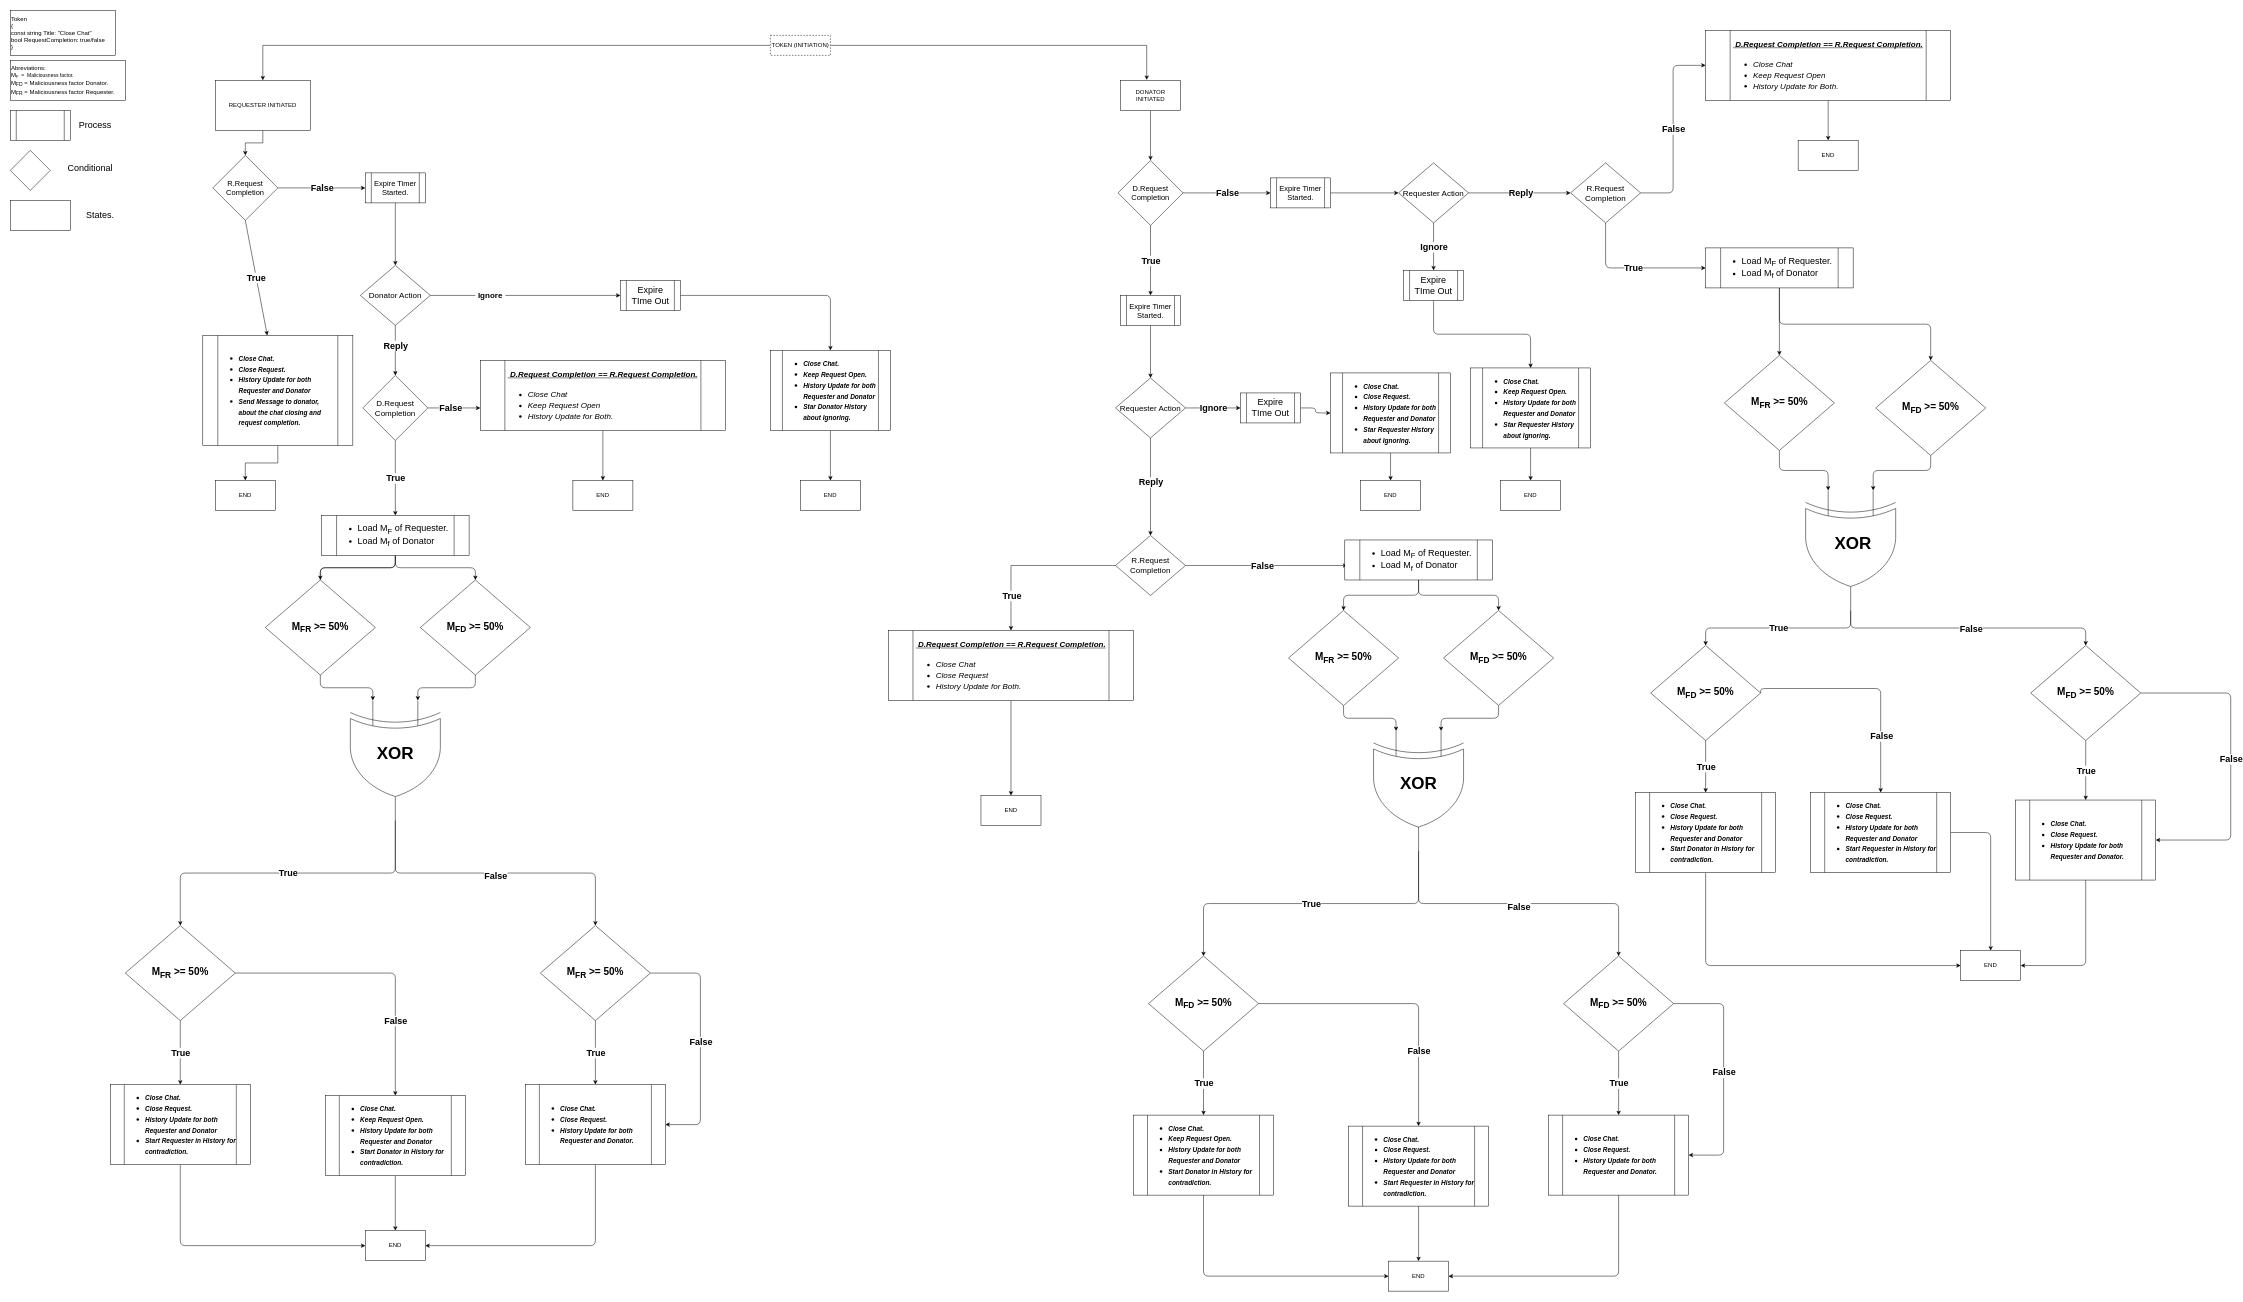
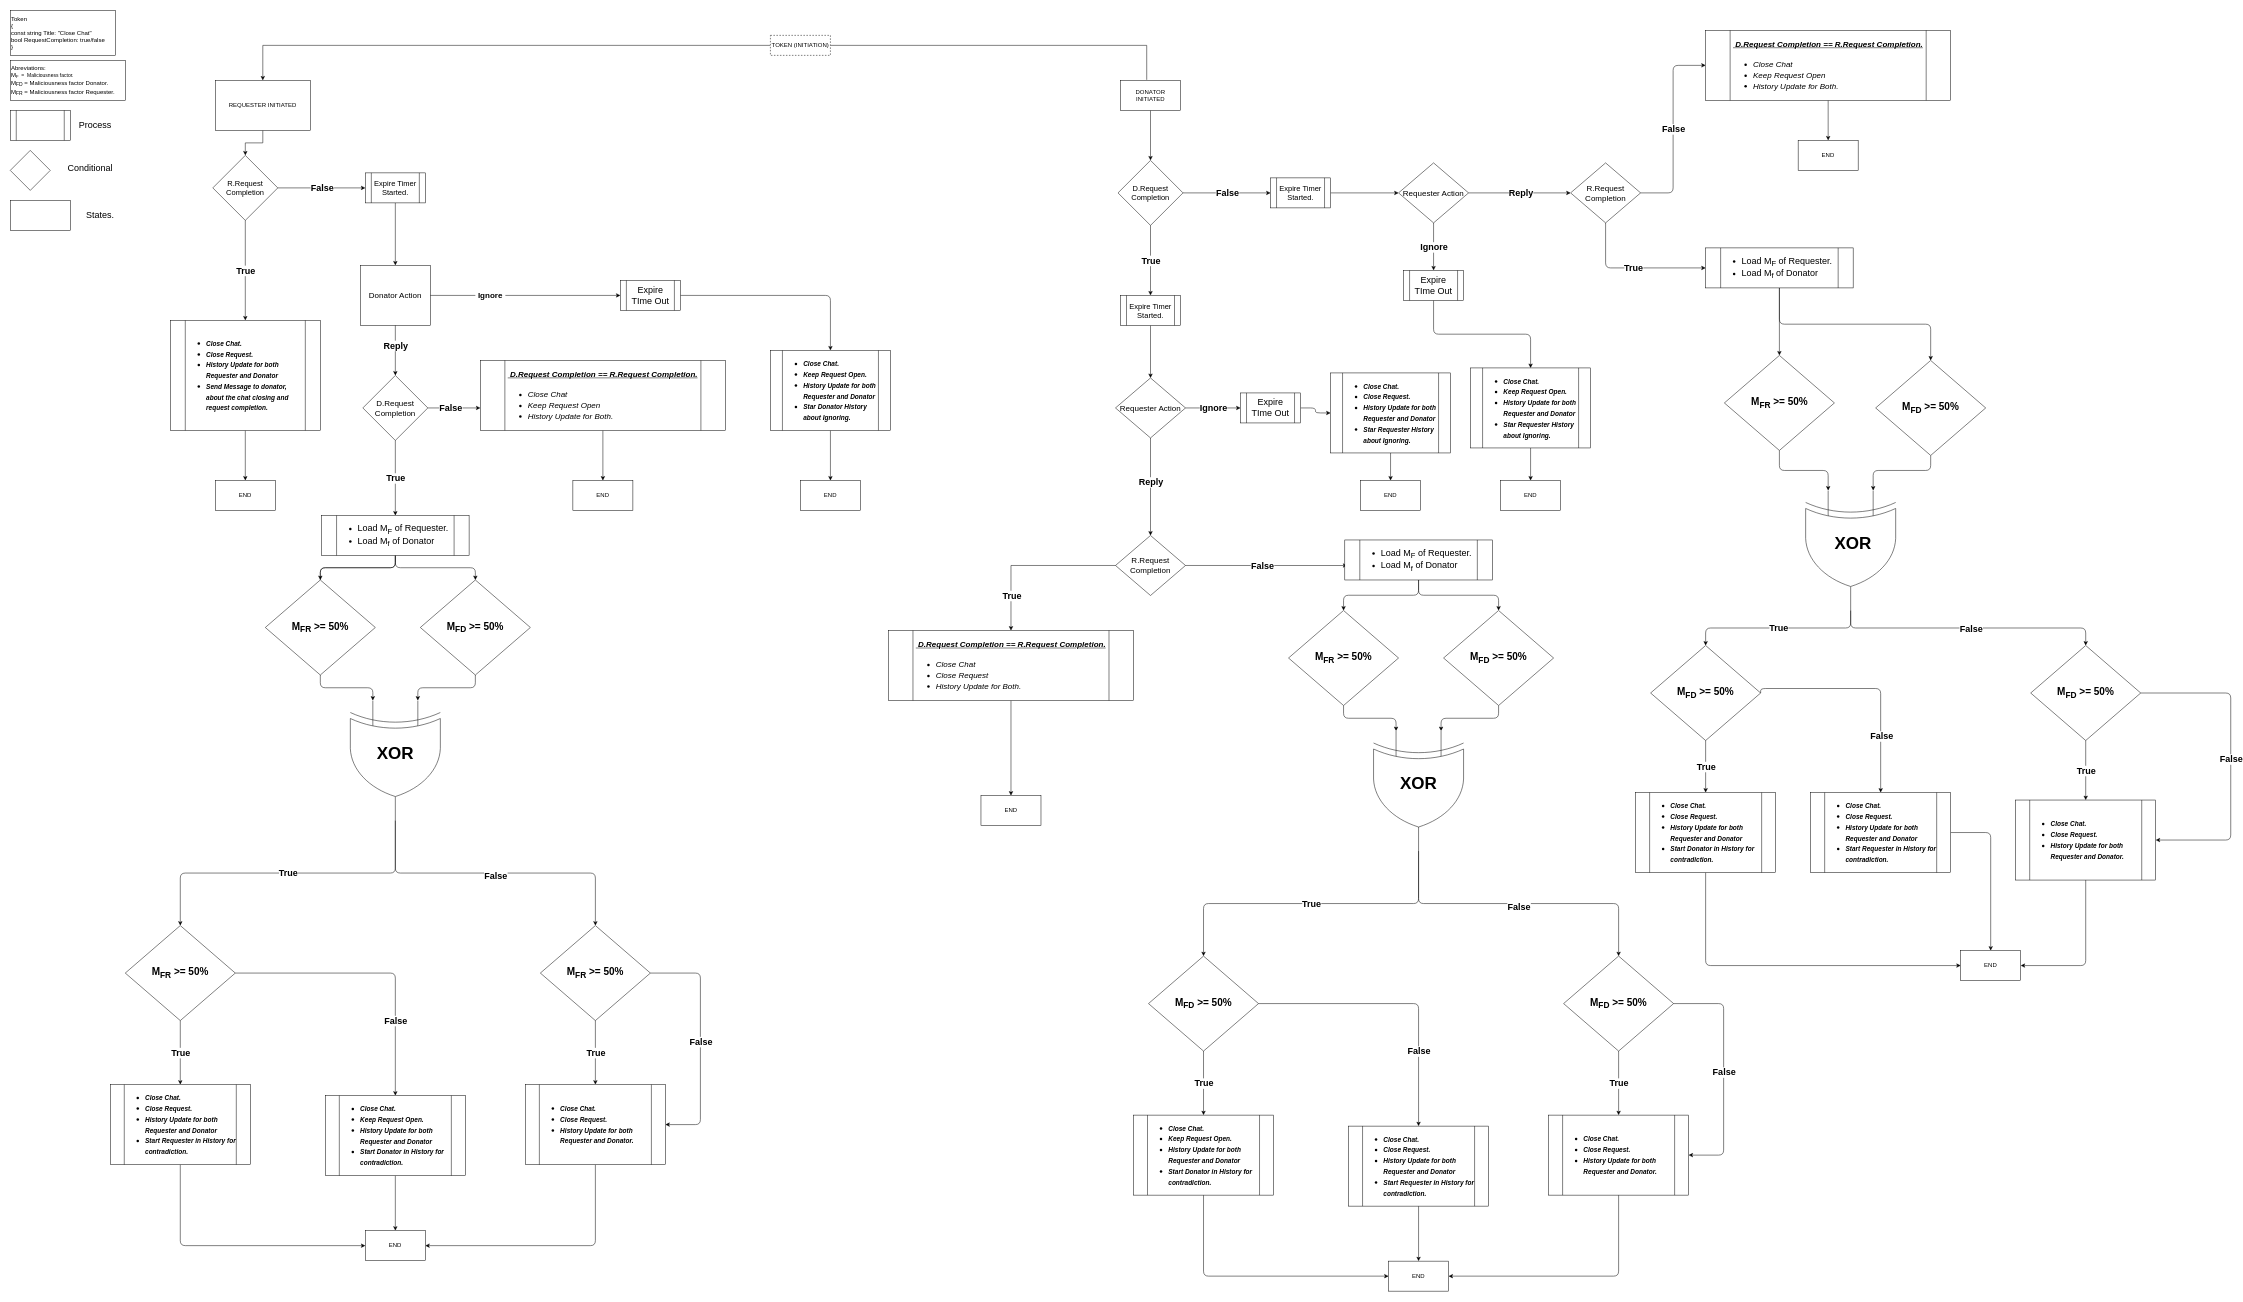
(1146, 75) -> (1146, 77)
(395, 295) -> (395, 295)
(278, 390) -> (245, 375)
